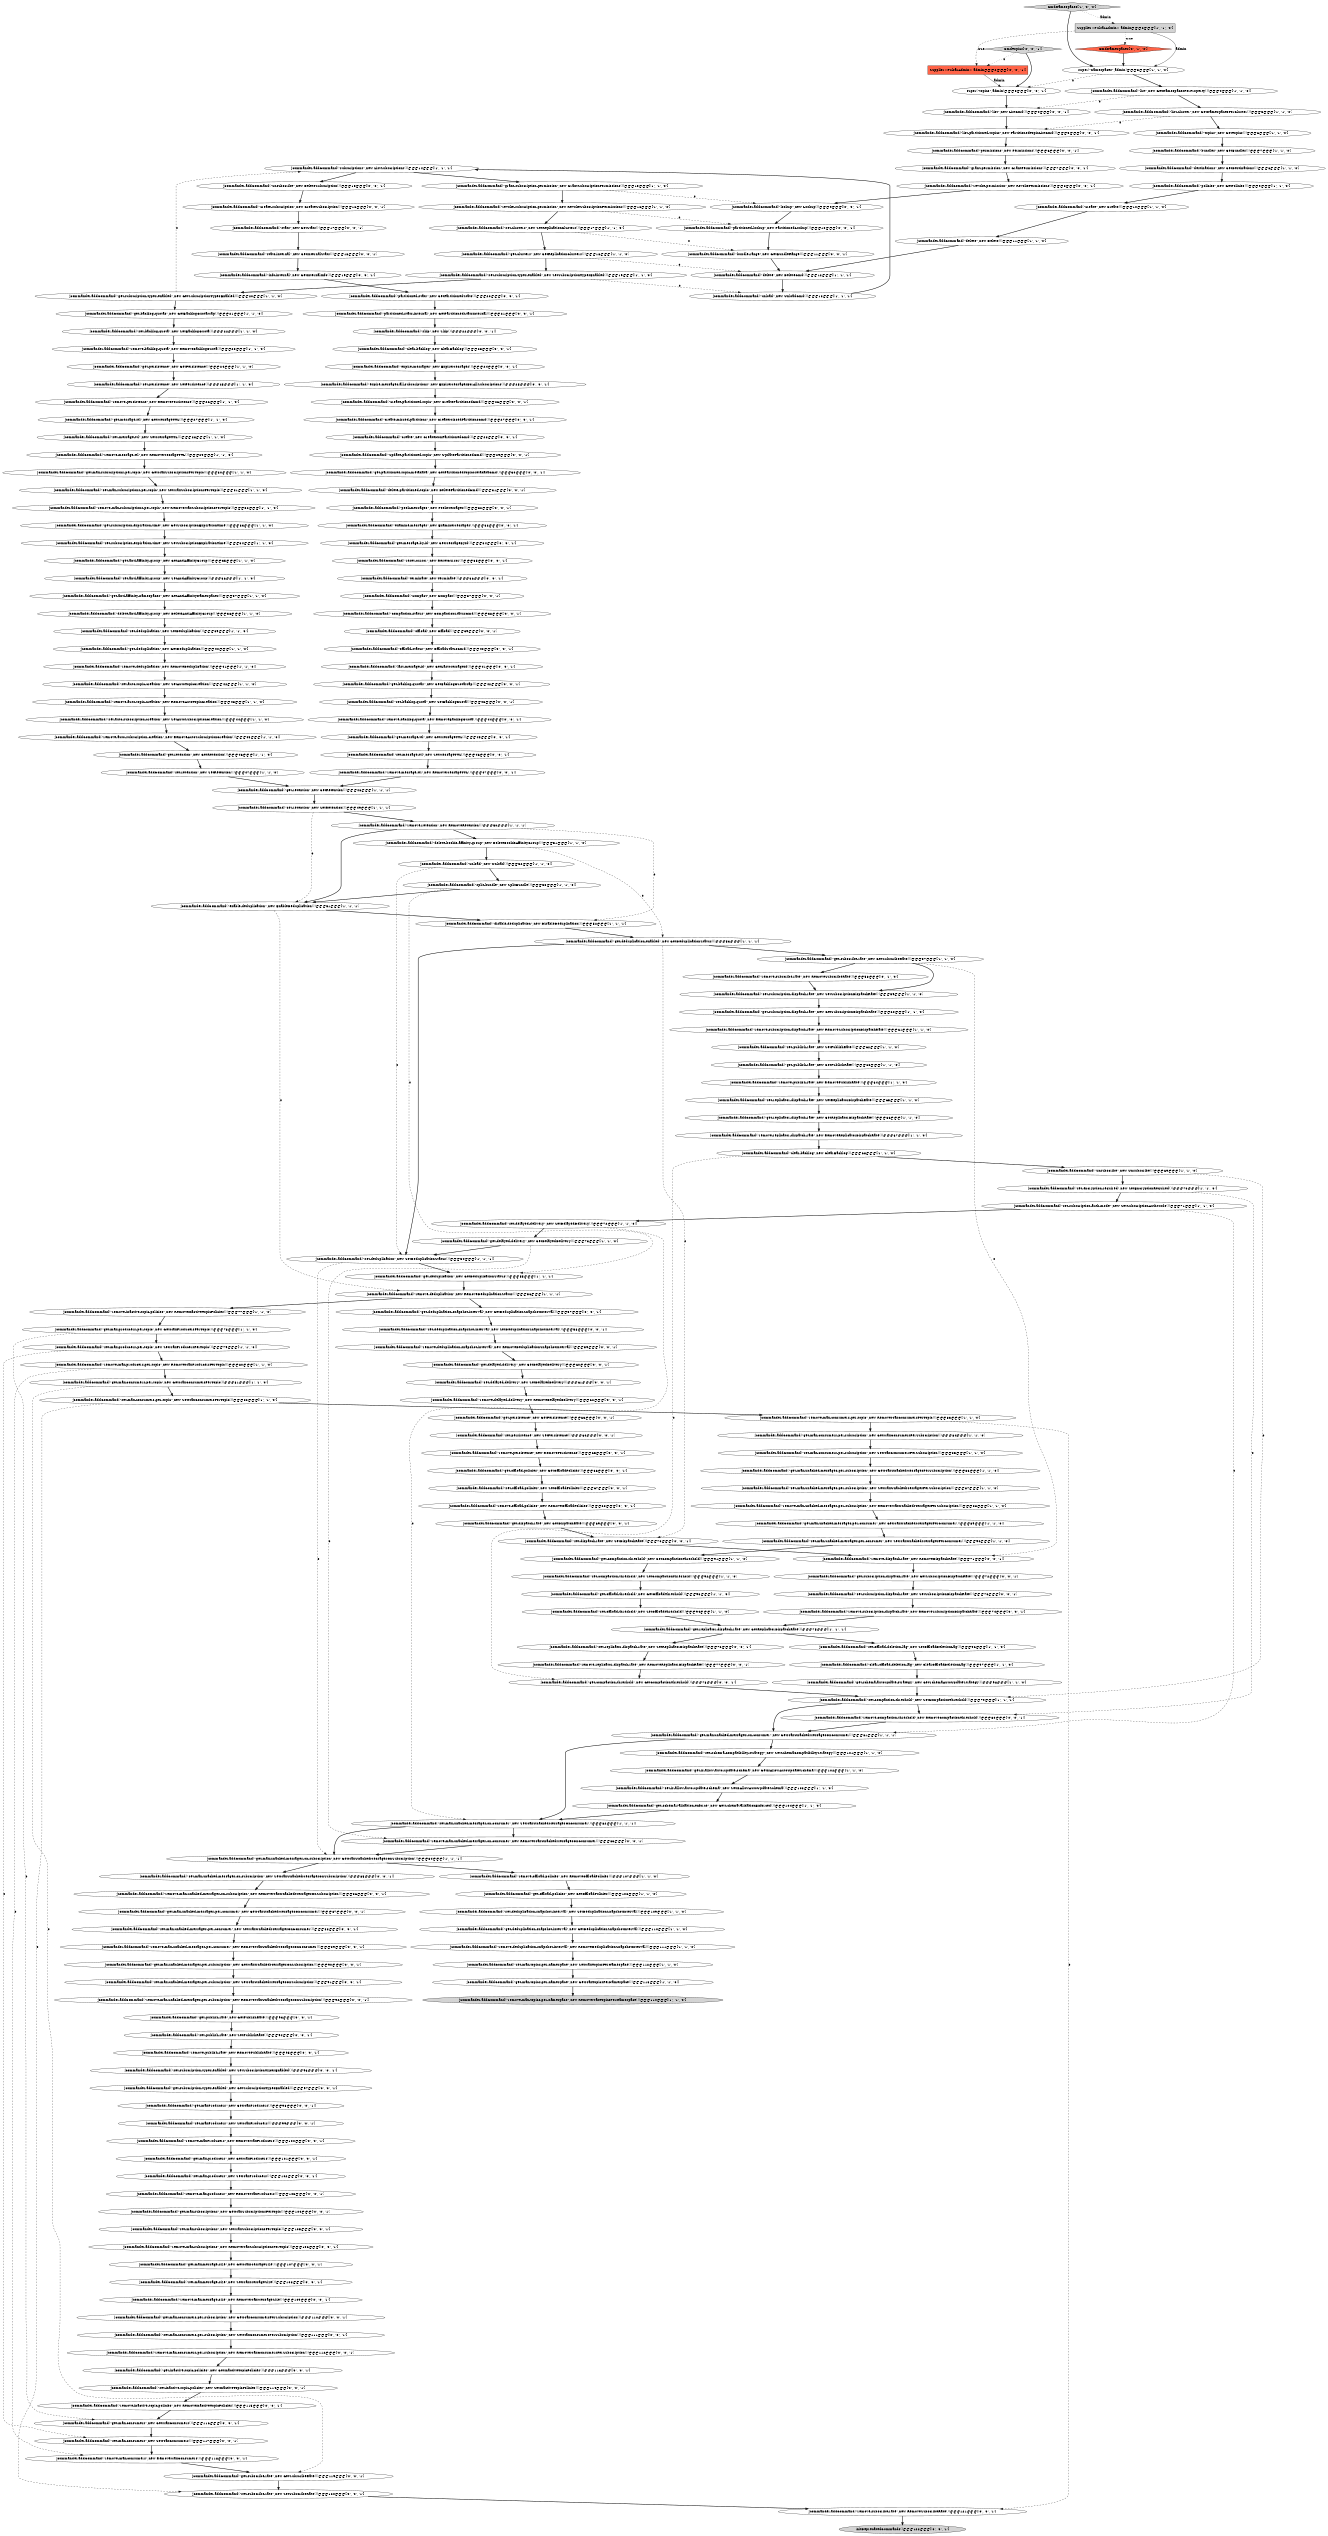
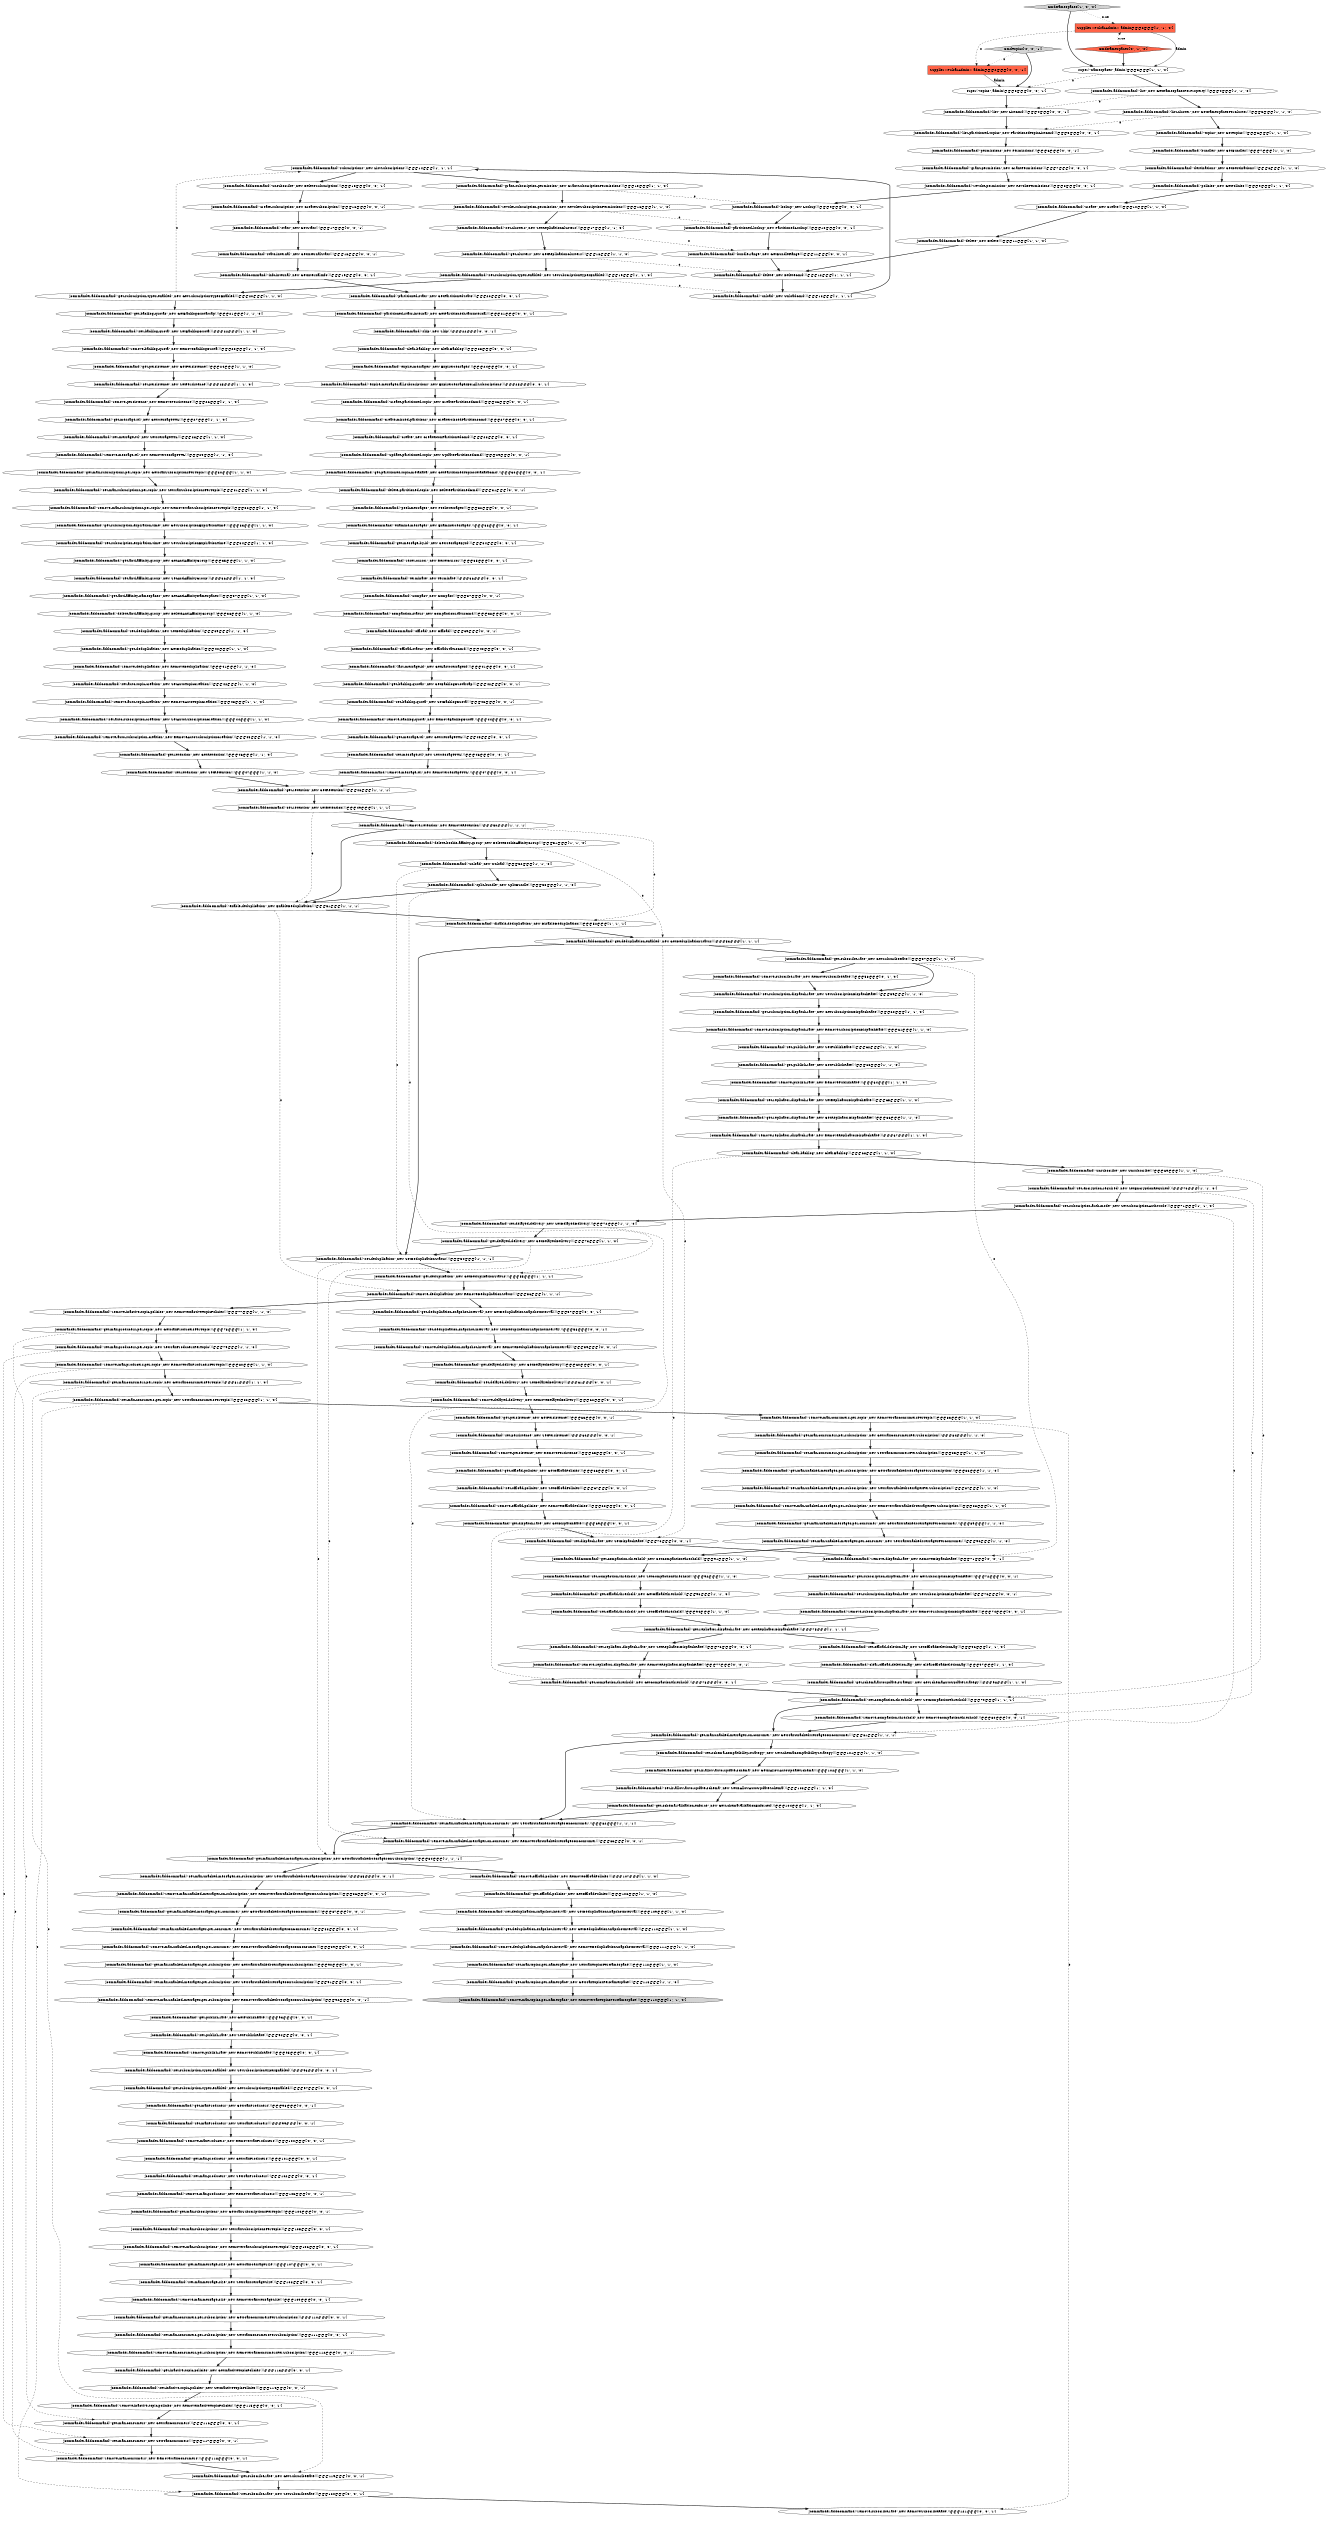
(1106, 17) -> (1106, 17)
(1125, 28) -> (1125, 28)
(1126, 37) -> (1118, 40)
(981, 49) -> (981, 49)
(902, 2529) -> none
